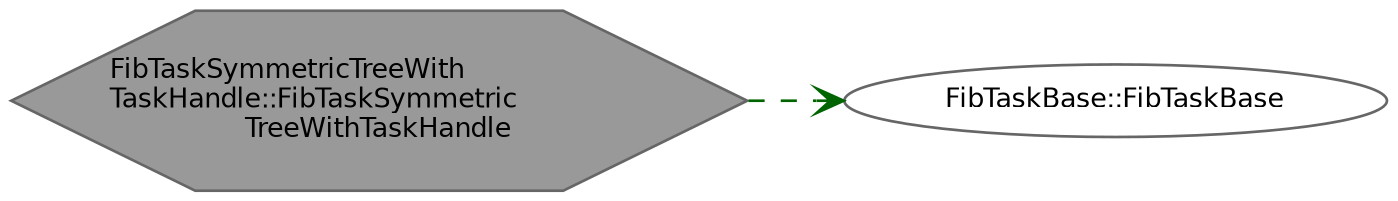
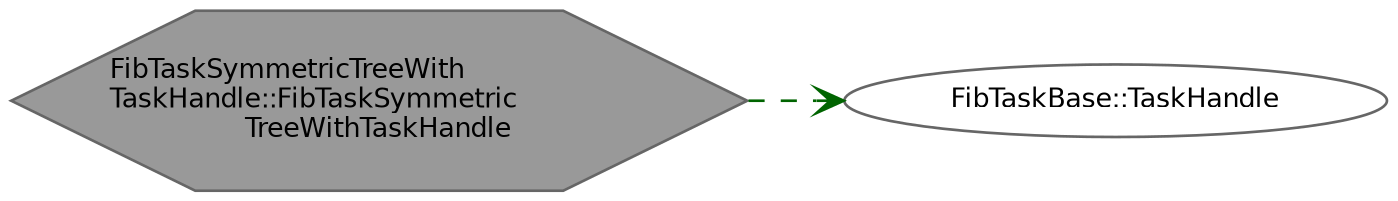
(1116, 101) -> (1116, 101)
